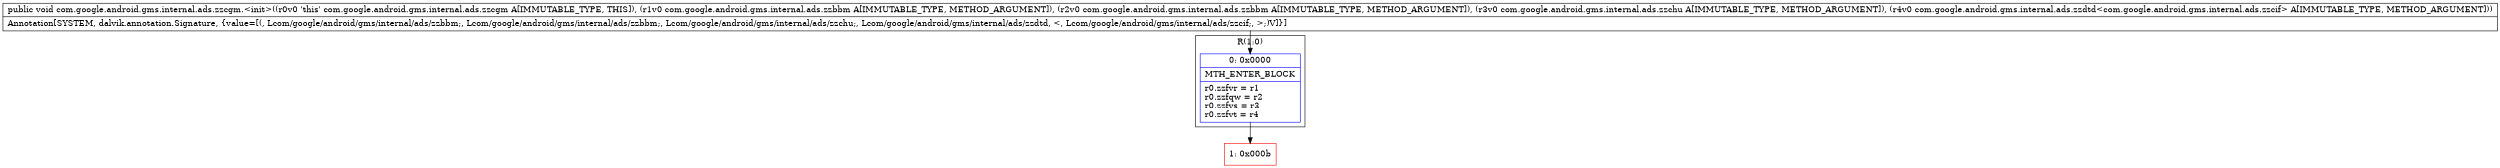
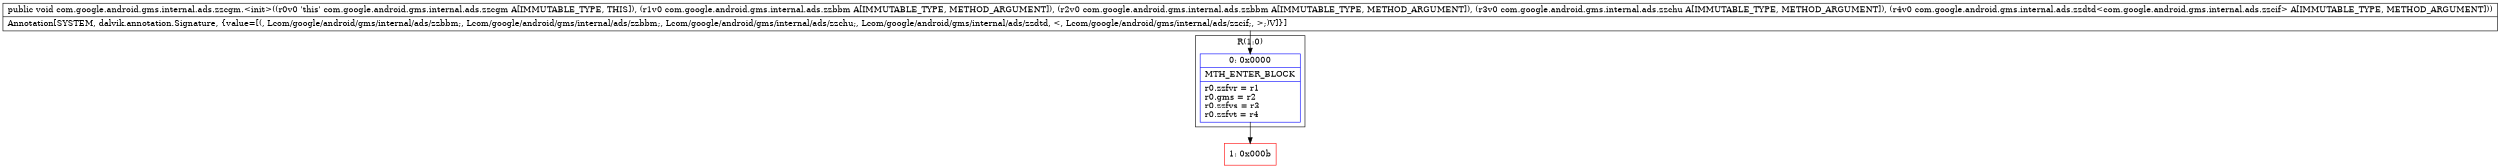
(1234, 97) -> (1231, 97)
